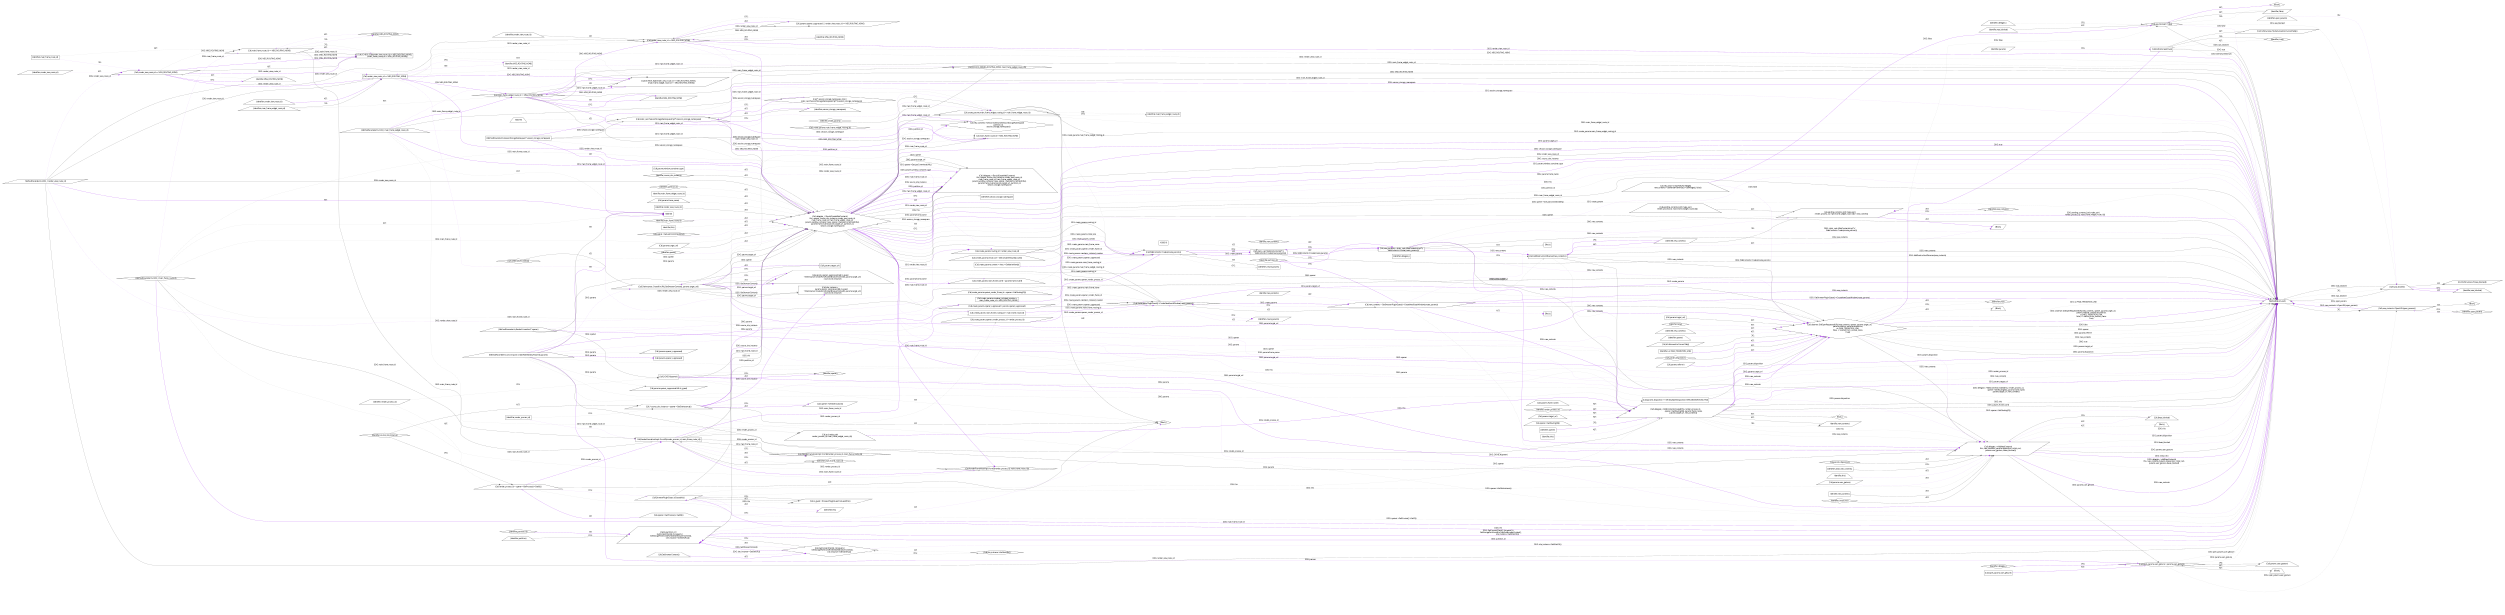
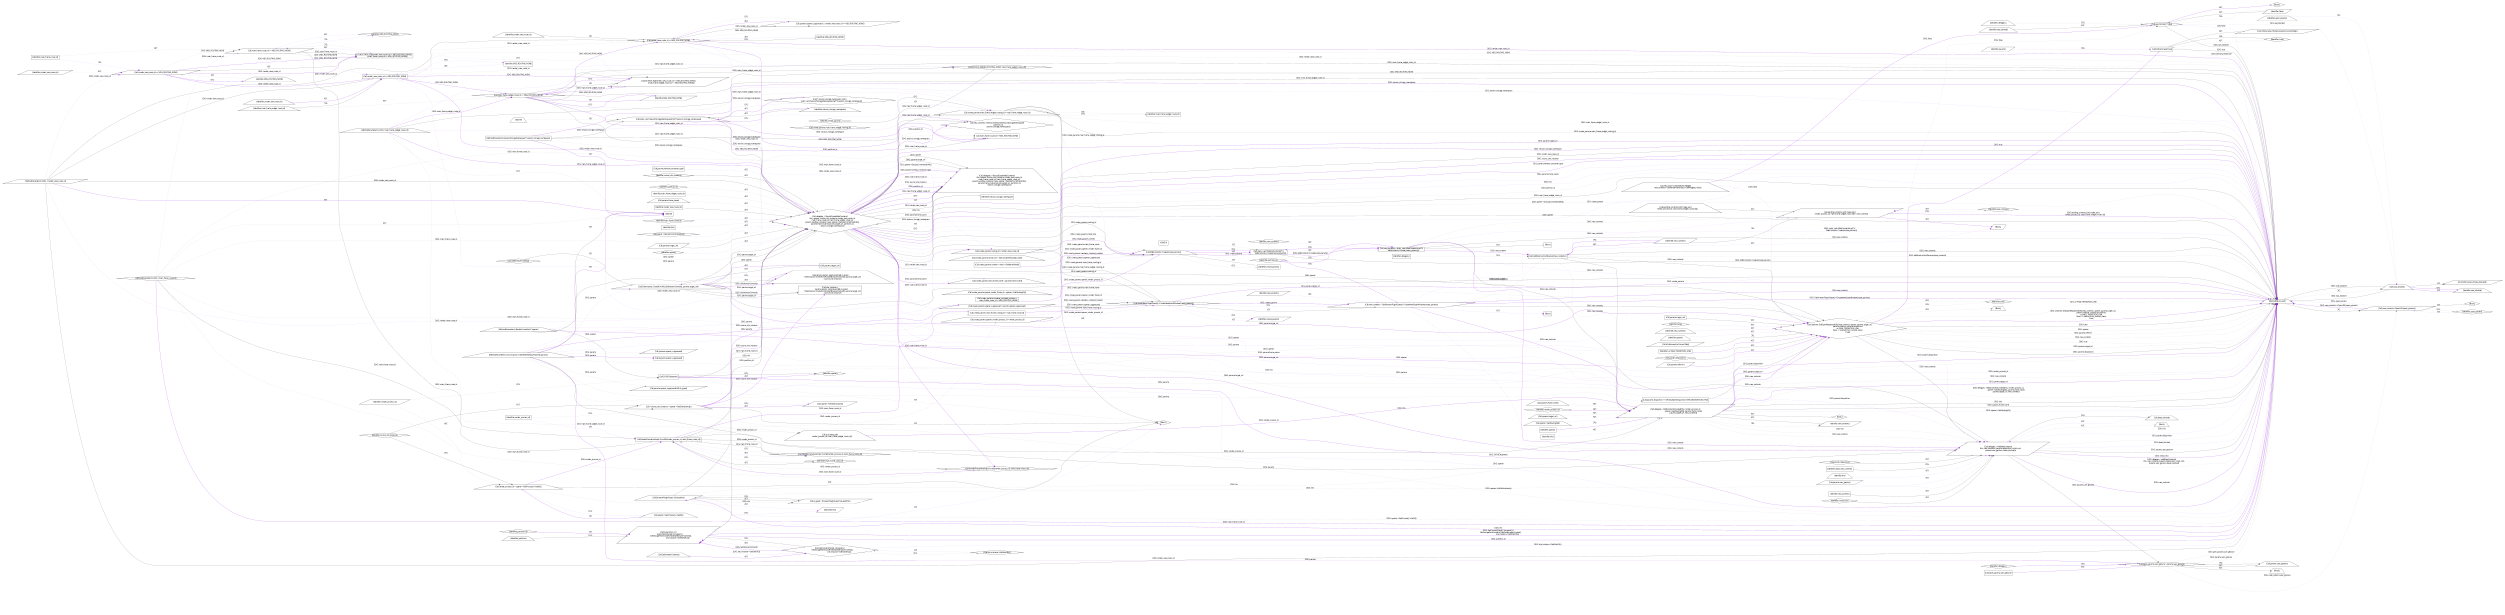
(597, 493) -> (580, 513)
